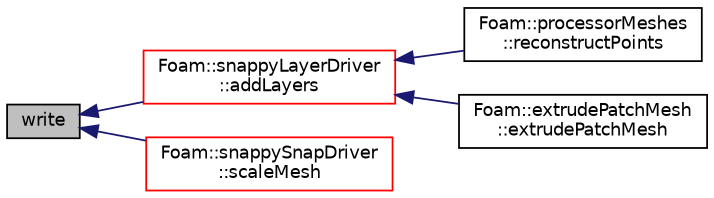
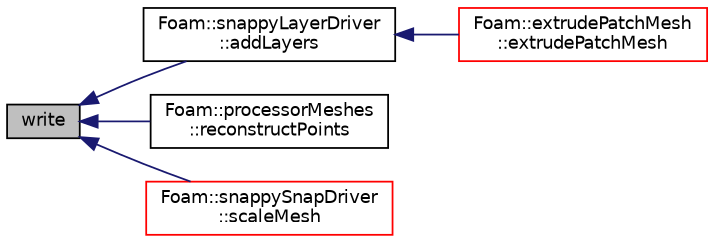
(439, 54) -> (124, 121)
(269, 77) -> (269, 35)
(583, 121) -> (583, 35)
